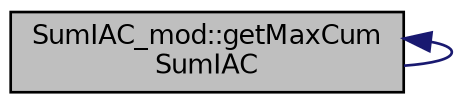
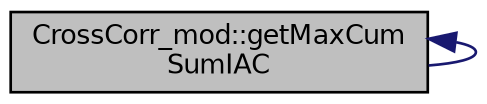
(207, 52) -> (219, 52)
